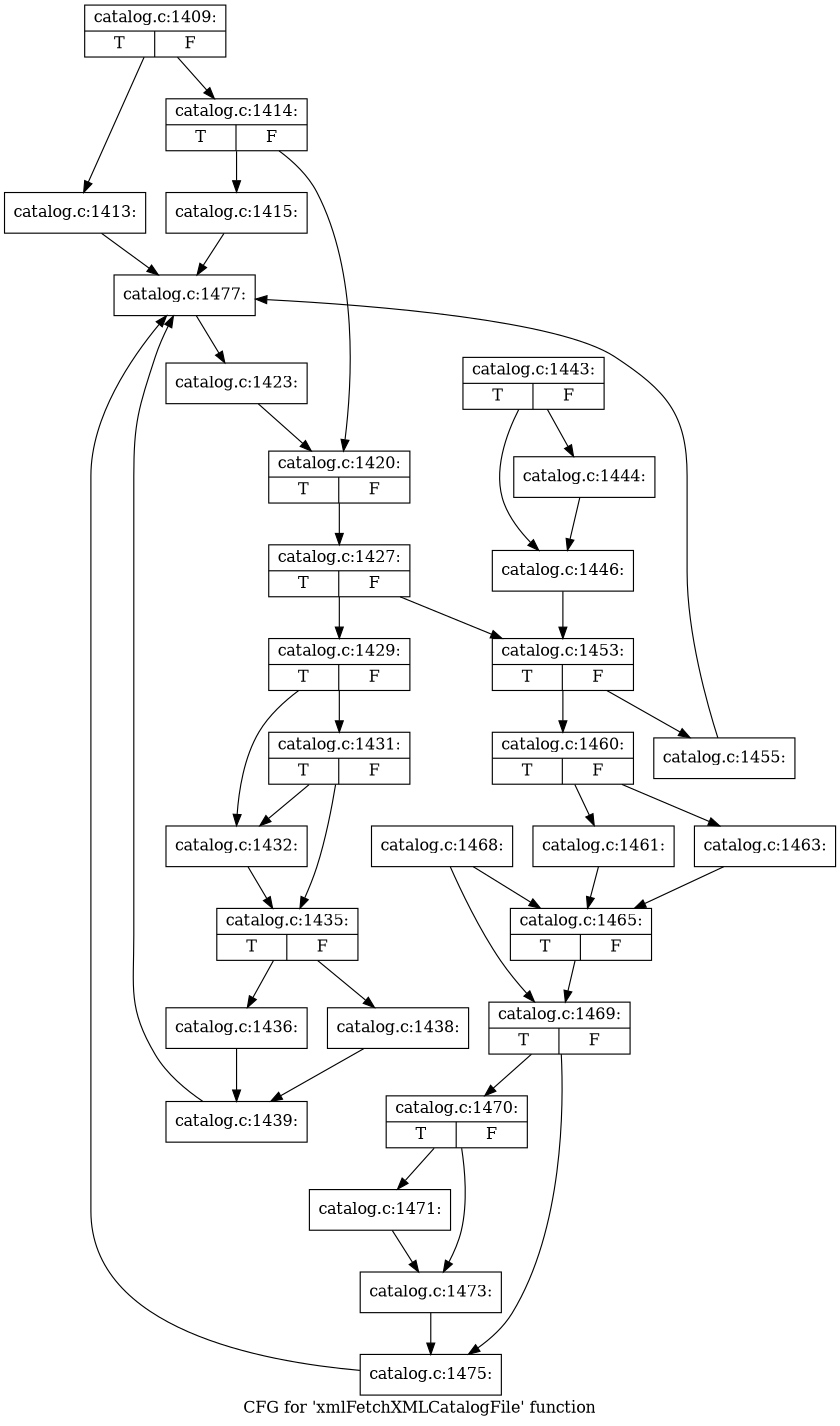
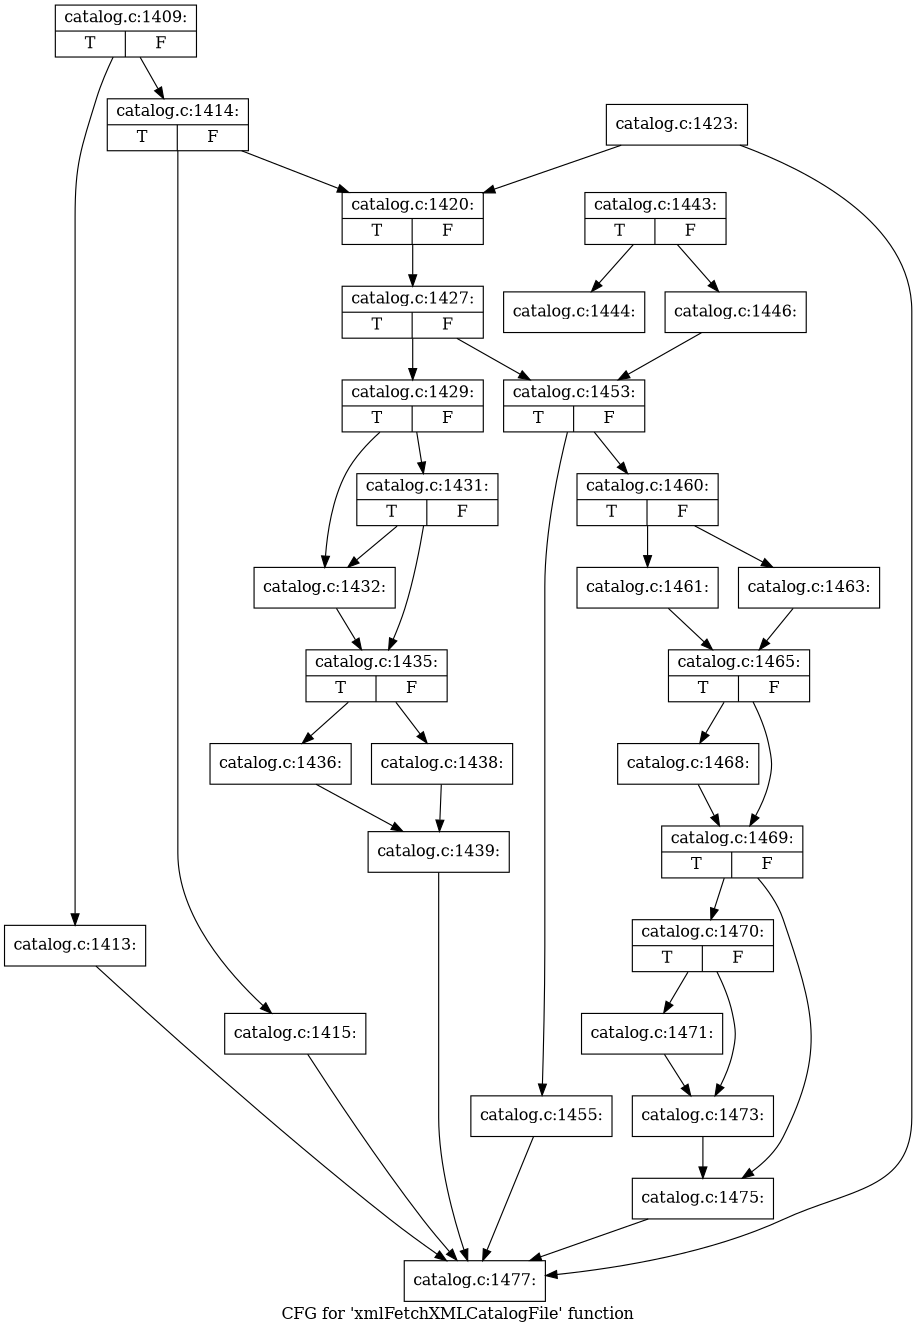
(208, 334) -> (912, 793)
(575, 518) -> none
(502, 884) -> (715, 718)
